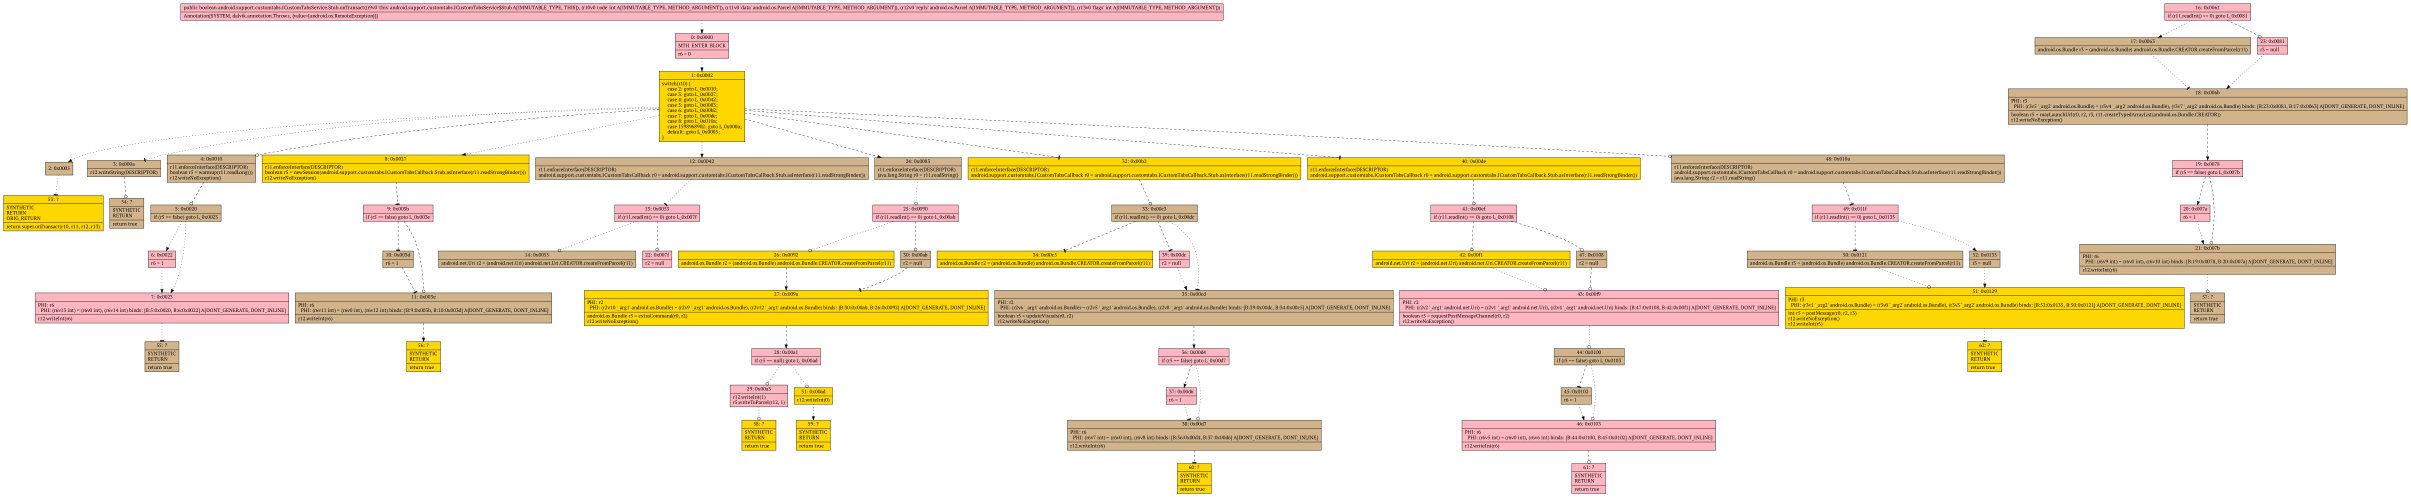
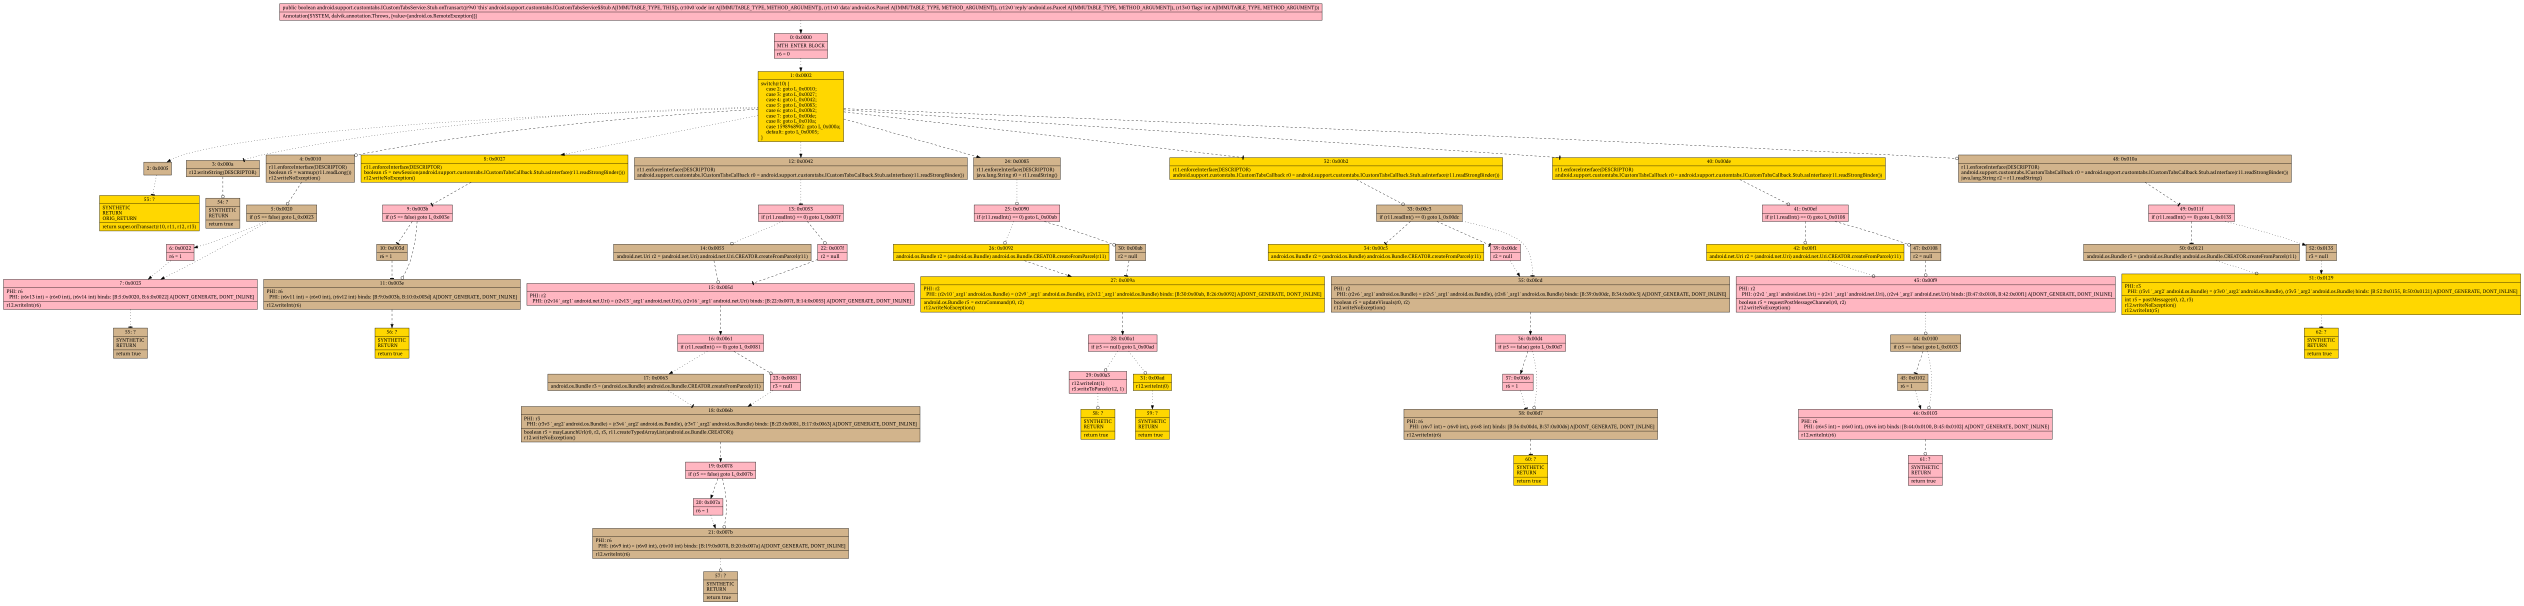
none -> (721, 294)
